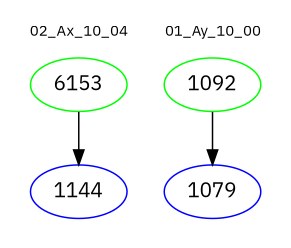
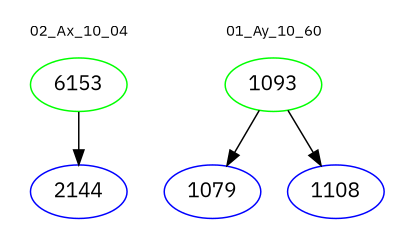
(213, 32) -> (274, 32)
(213, 85) -> (273, 85)
(79, 192) -> (79, 192)
none -> (336, 192)
